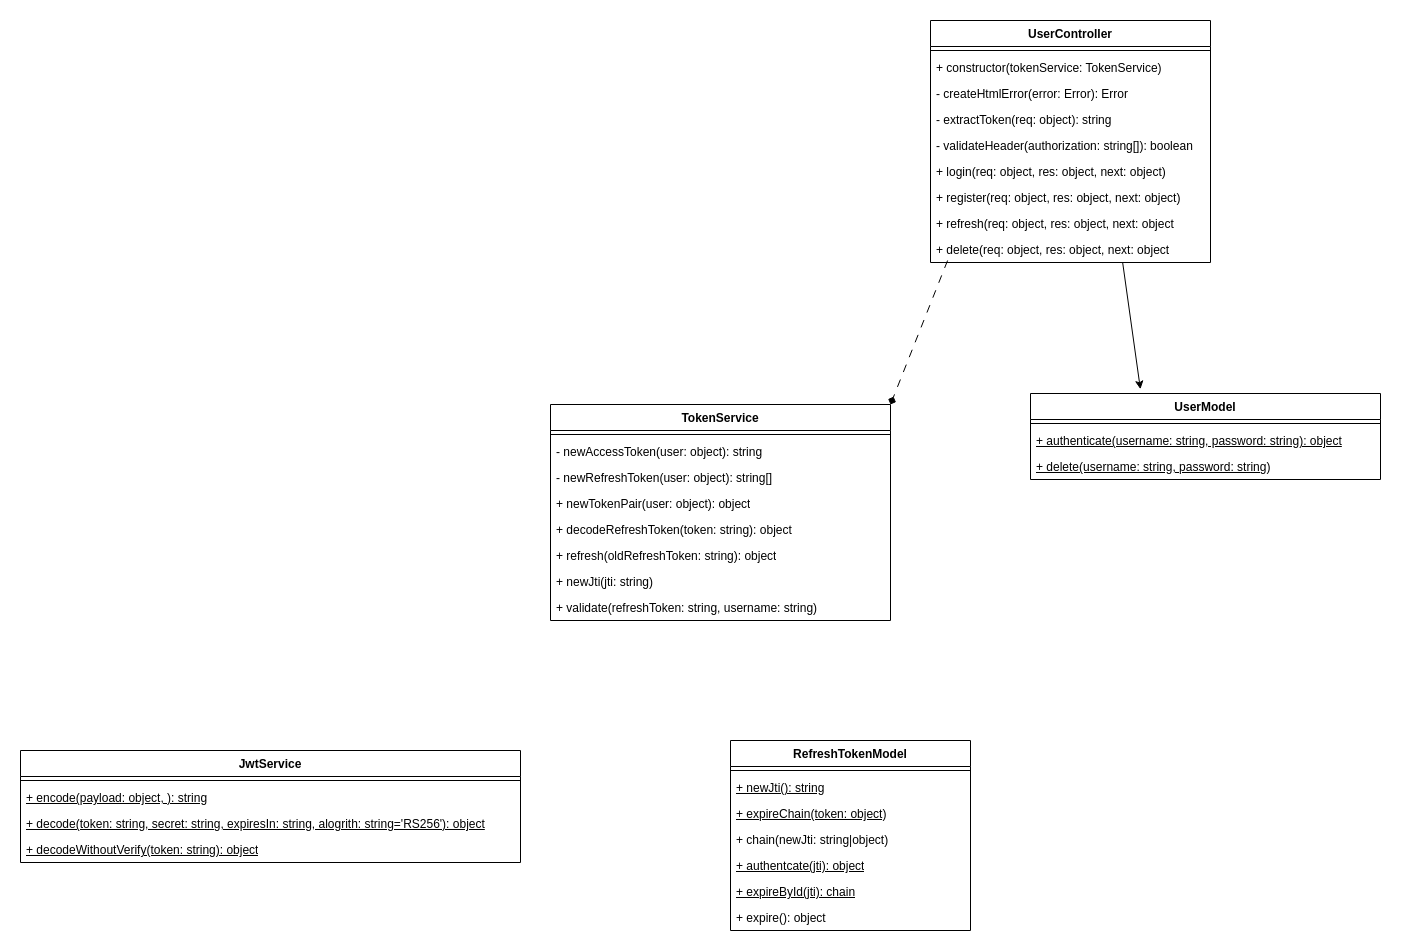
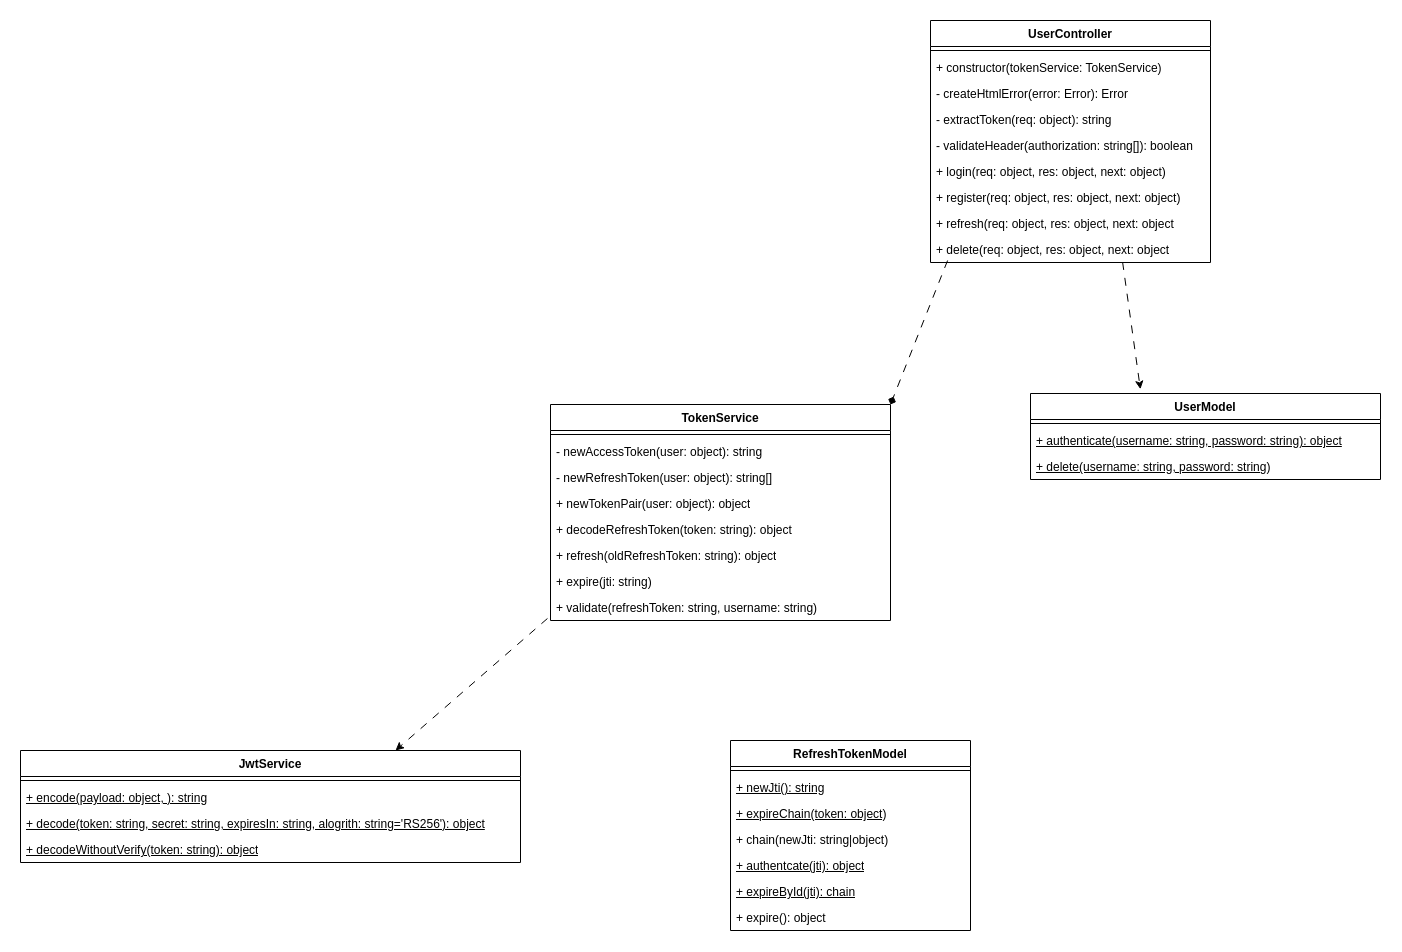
(1131, 325) -> (1131, 325)
(618, 583) -> (618, 583)
none -> (474, 682)
